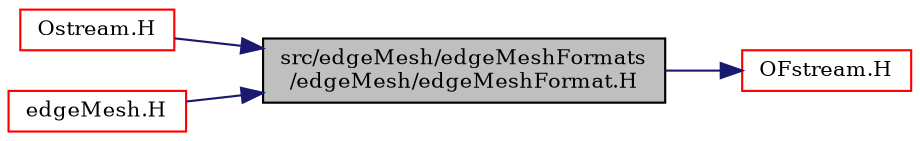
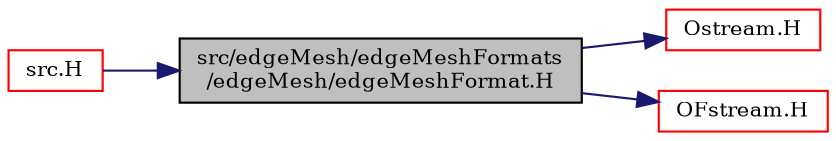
(208, 42) -> (613, 44)
(97, 111) -> (56, 71)
